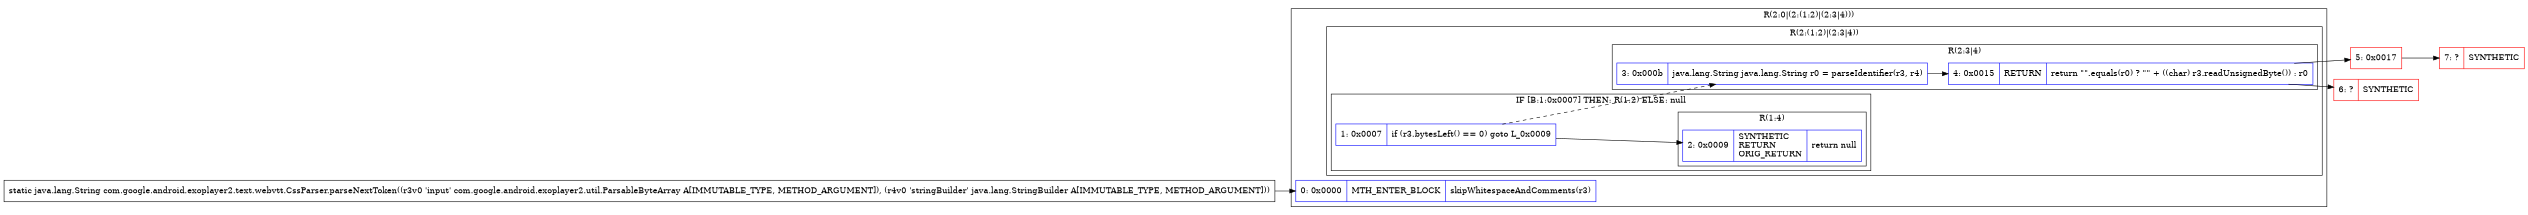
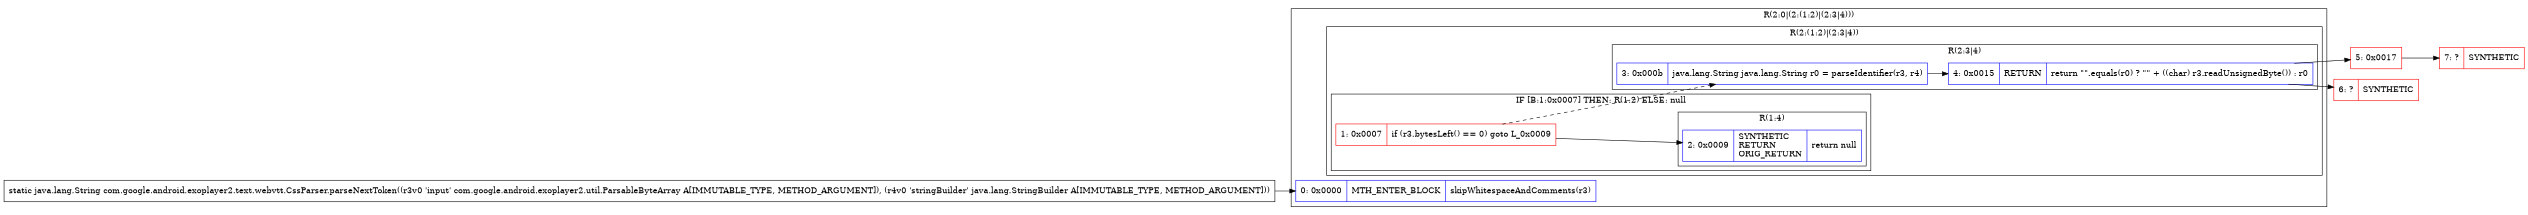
(1446, 135) -> (1446, 135)
